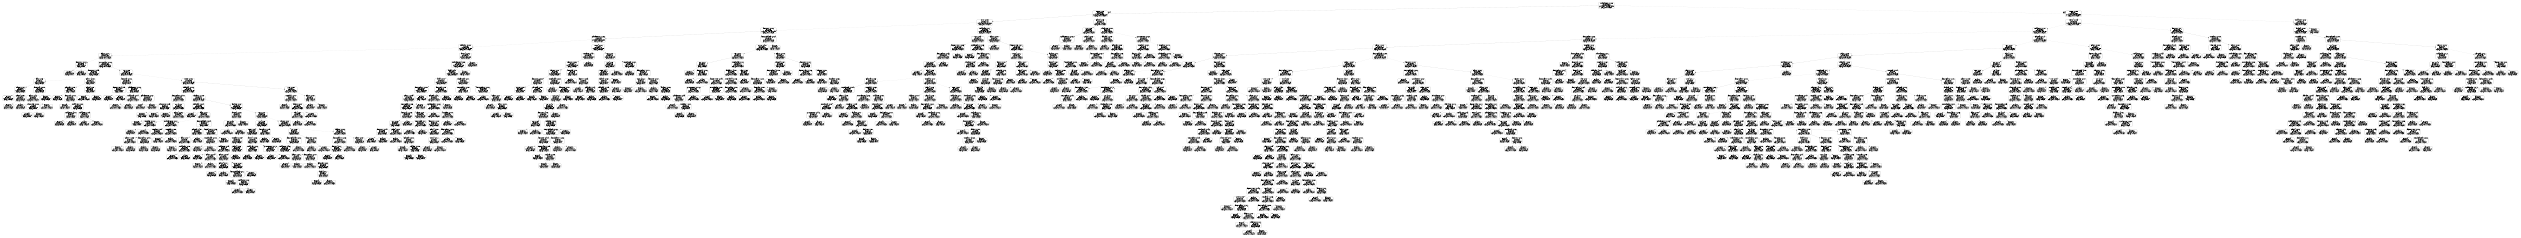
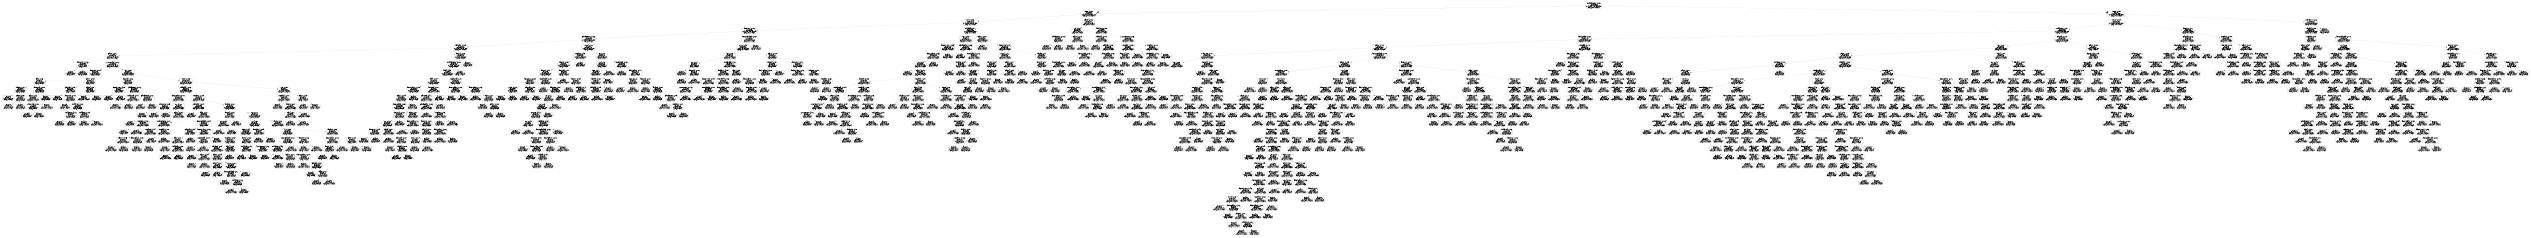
(2301, 56) -> (2312, 56)
(96, 98) -> (96, 98)
none -> (427, 140)
none -> (311, 174)
